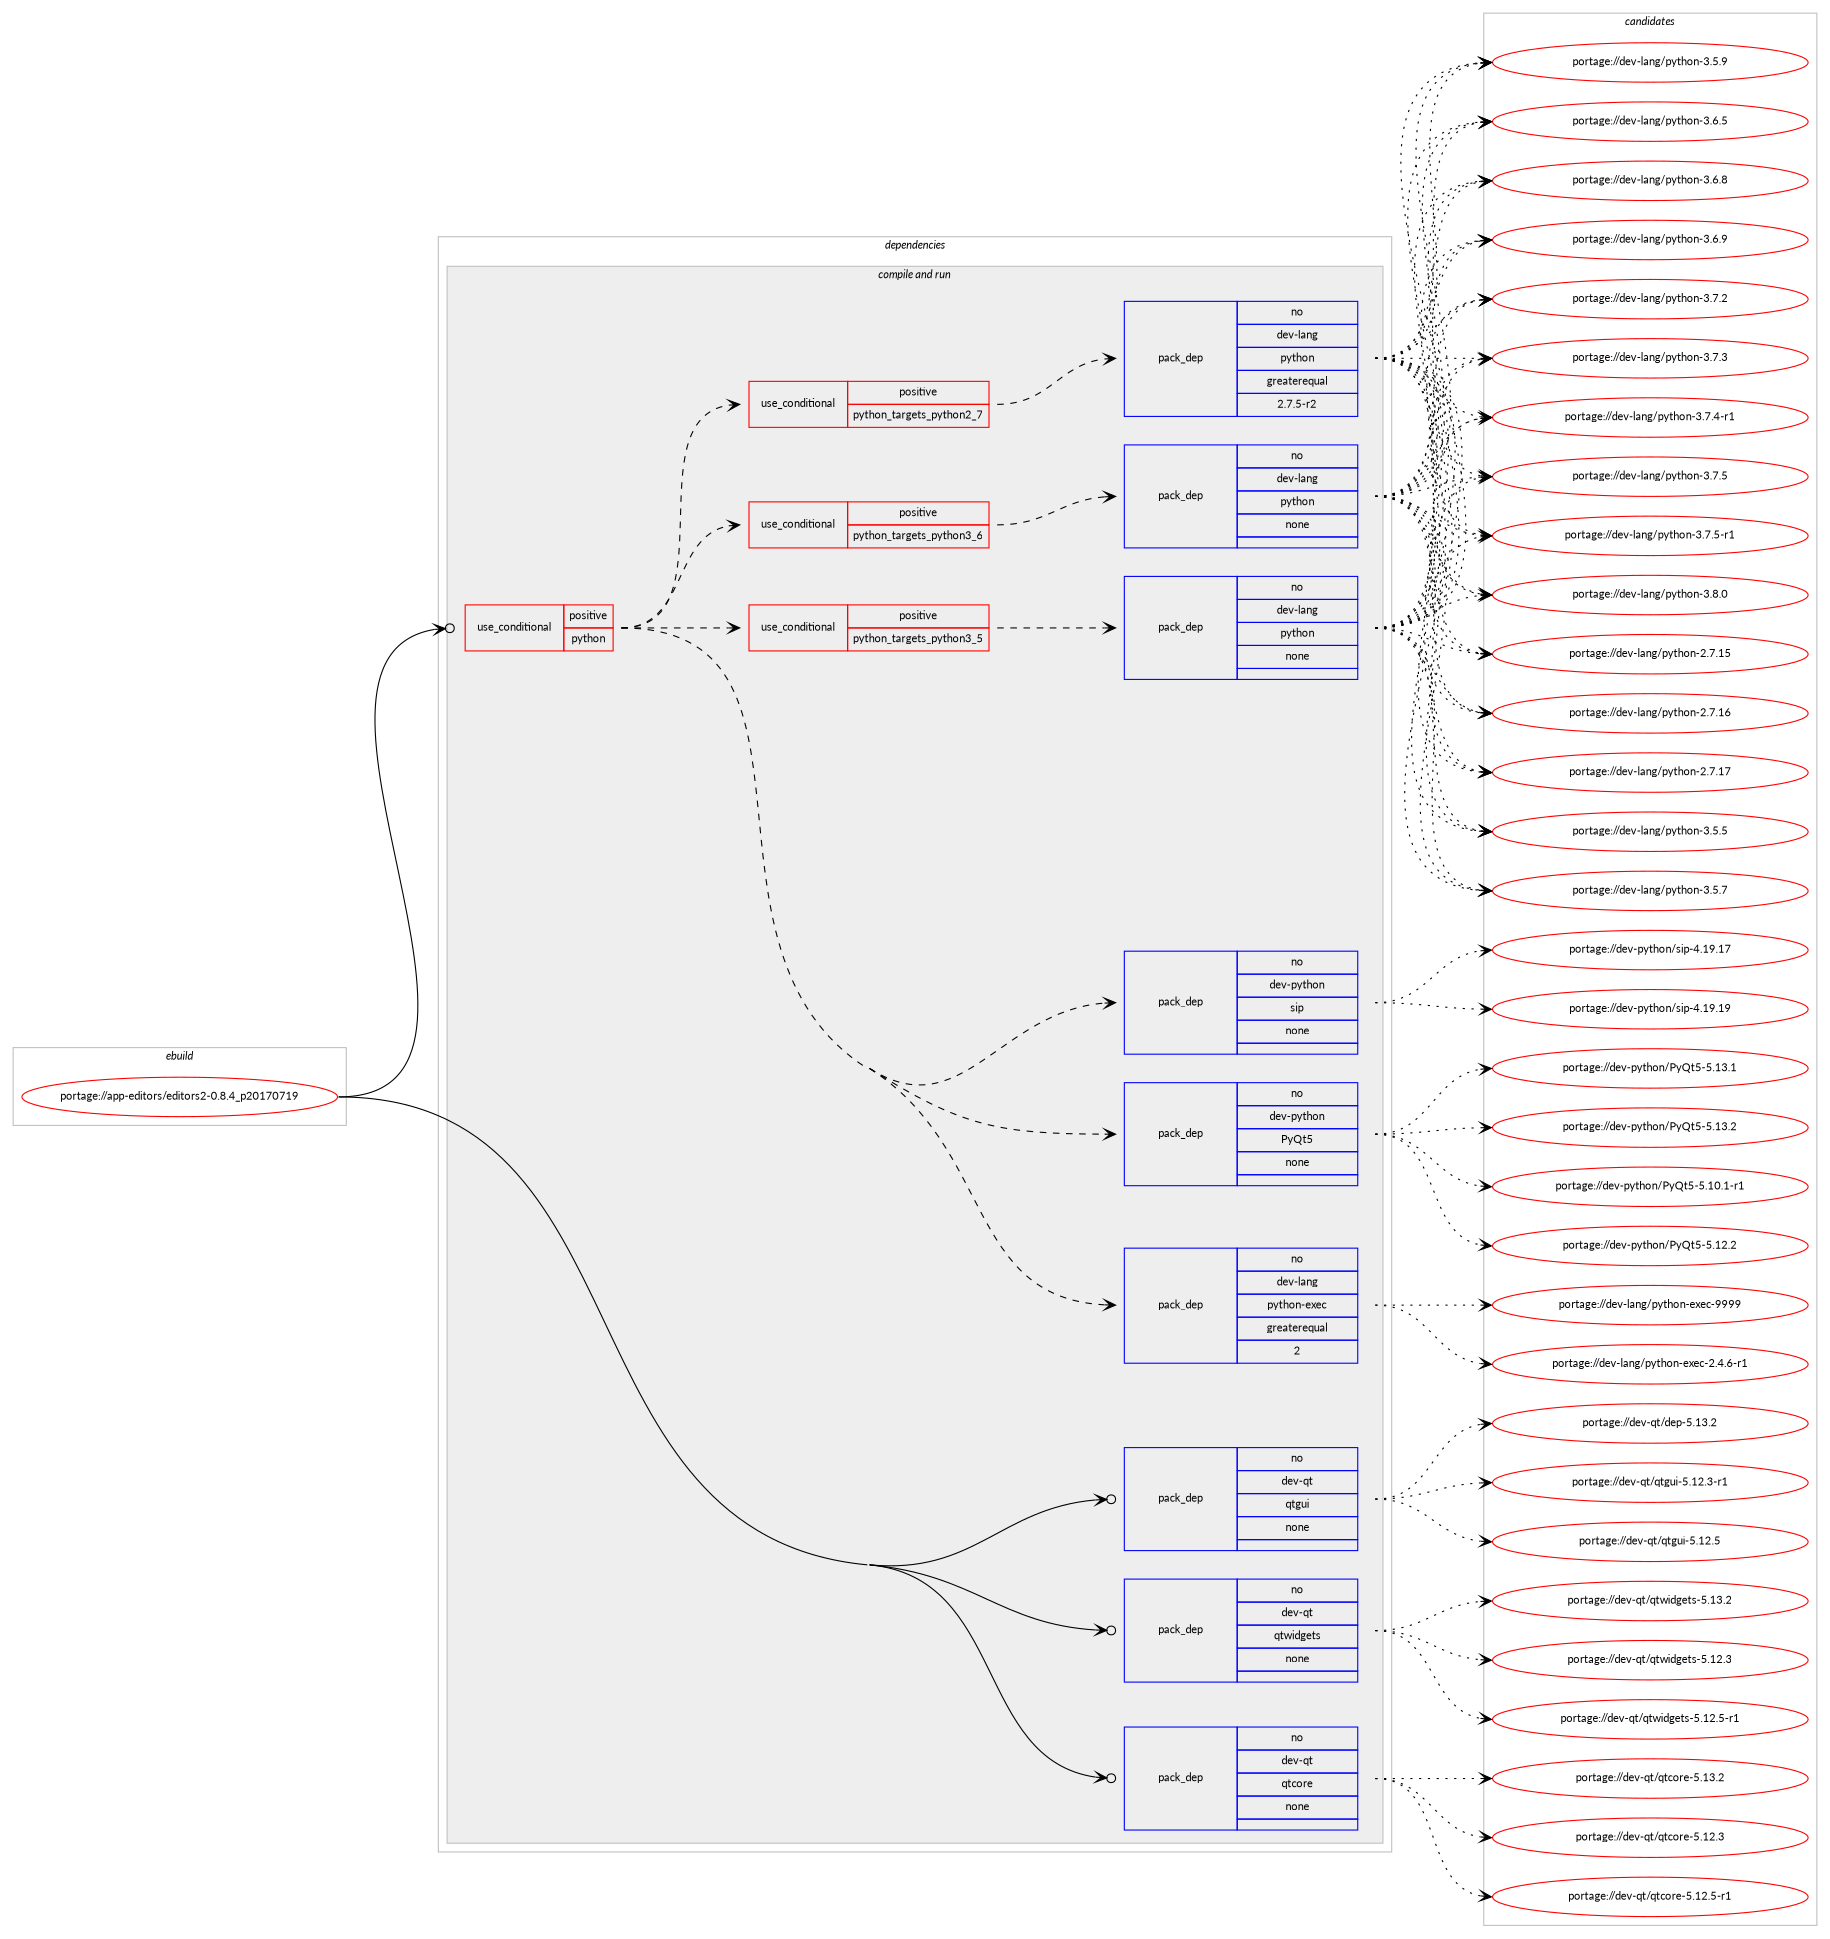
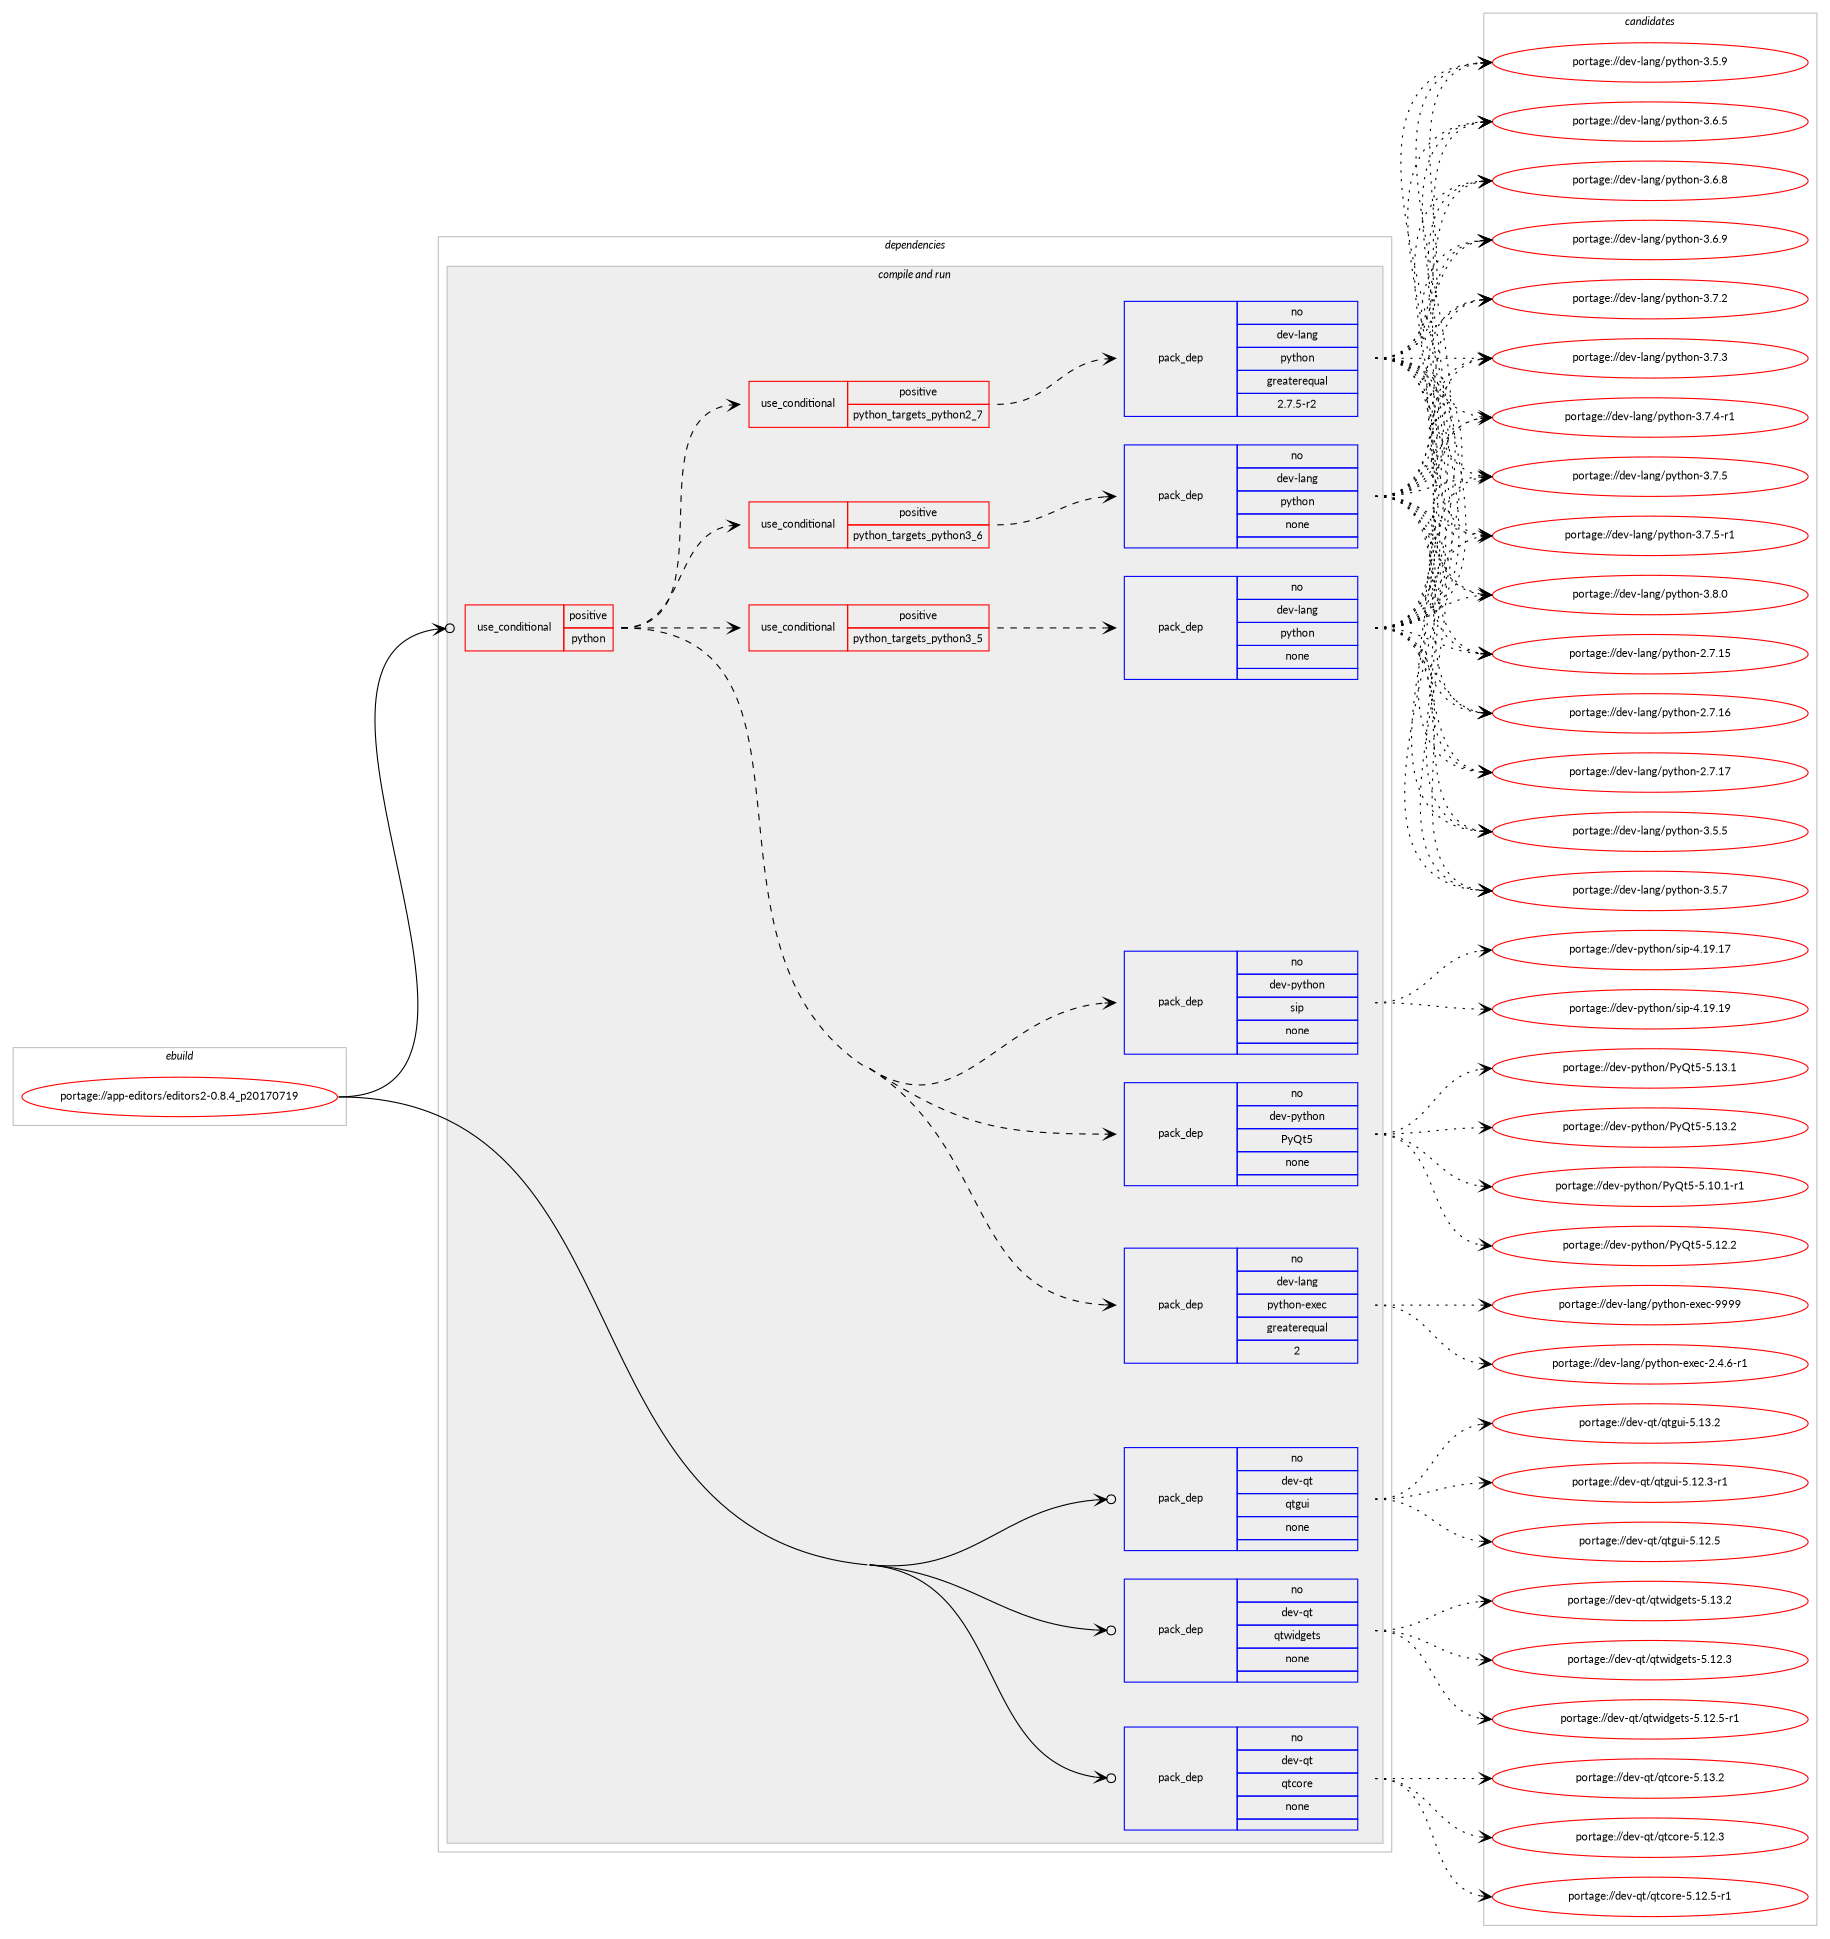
(1650, 1423) -> (1650, 1423)
